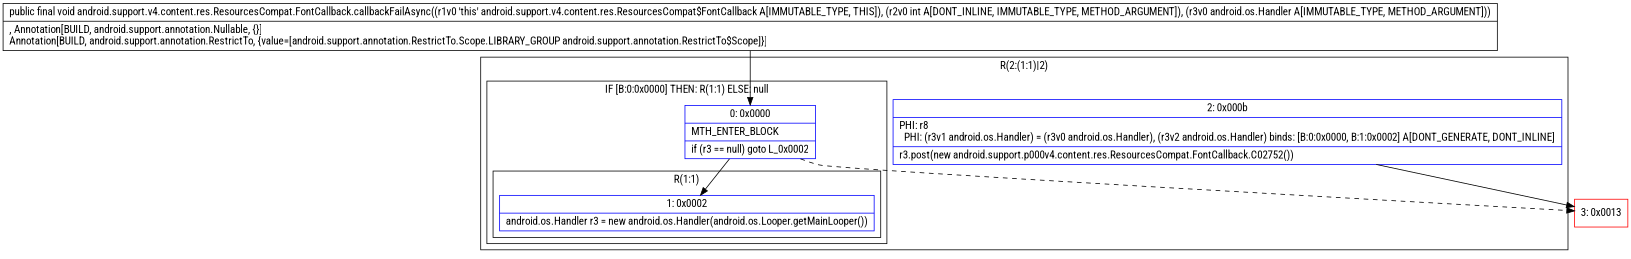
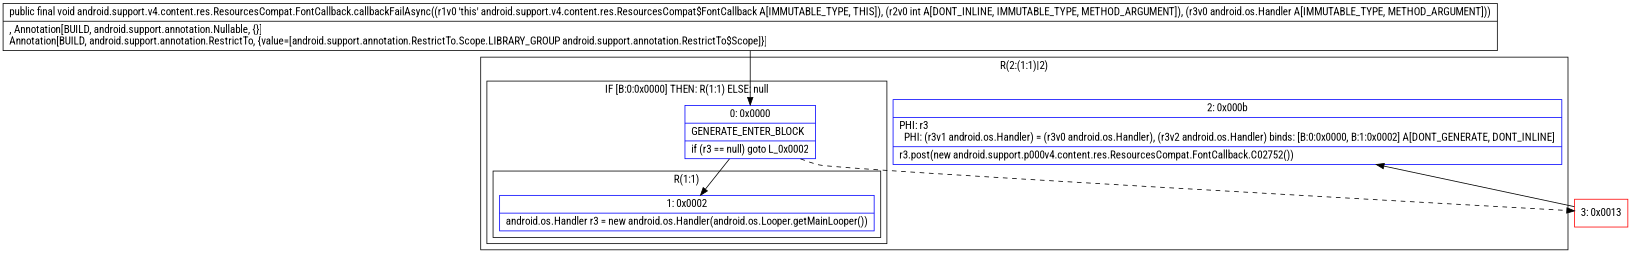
(915, 126) -> (915, 126)
(735, 132) -> (748, 132)
(1471, 185) -> (1479, 186)
